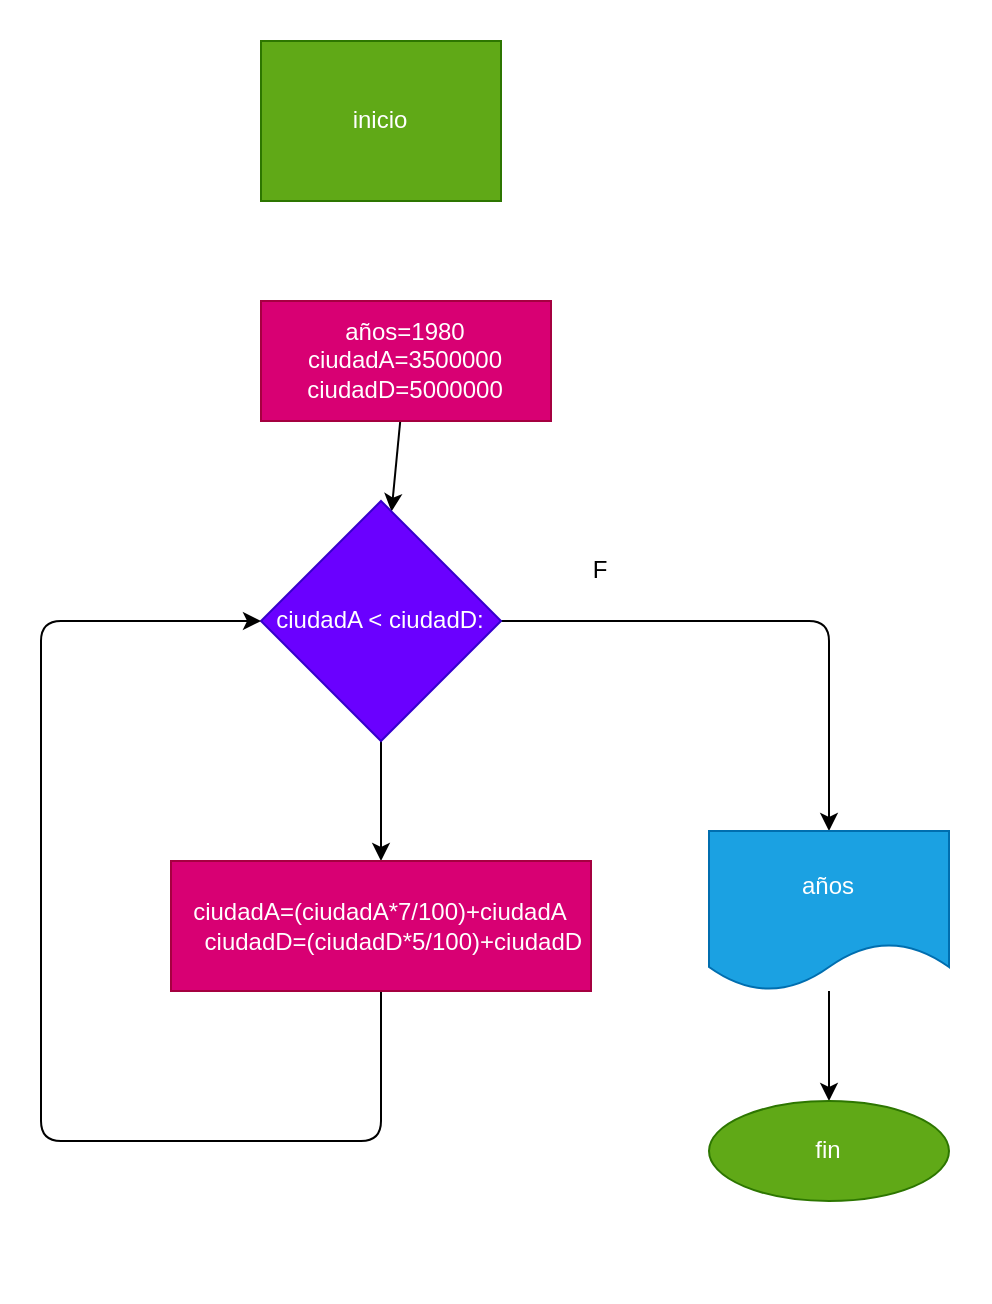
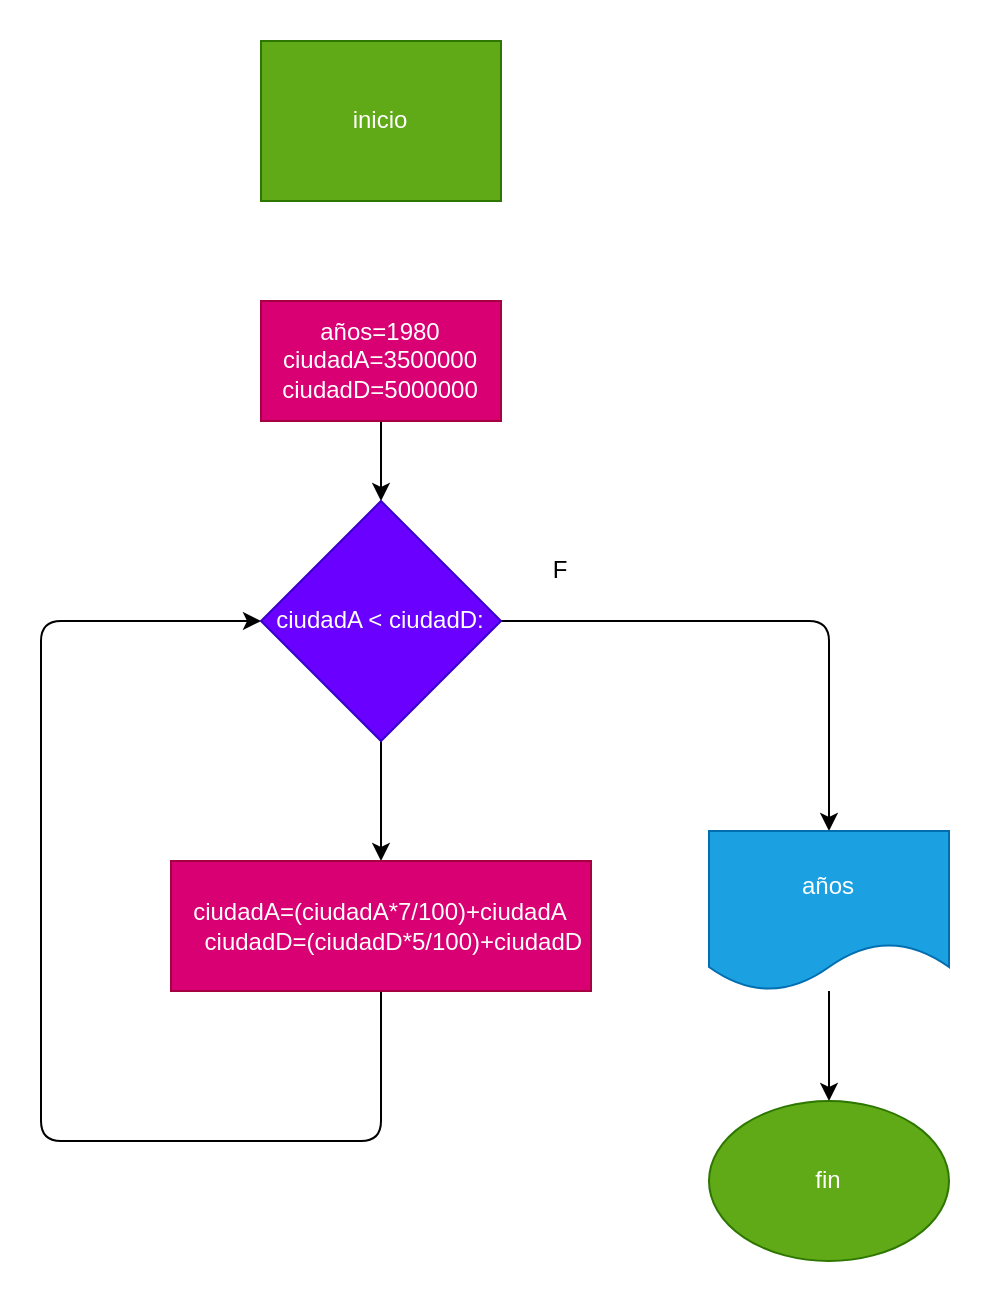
(406, 361) -> (381, 361)
(601, 571) -> (561, 571)
(829, 1151) -> (829, 1181)
